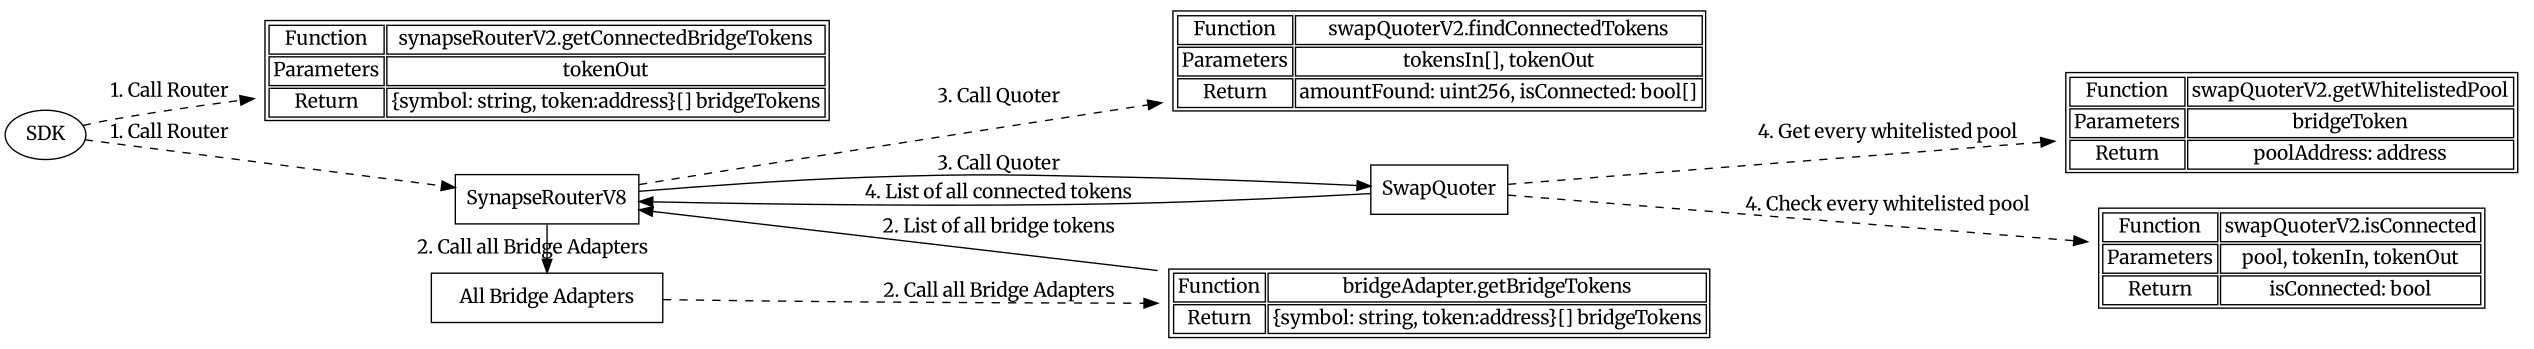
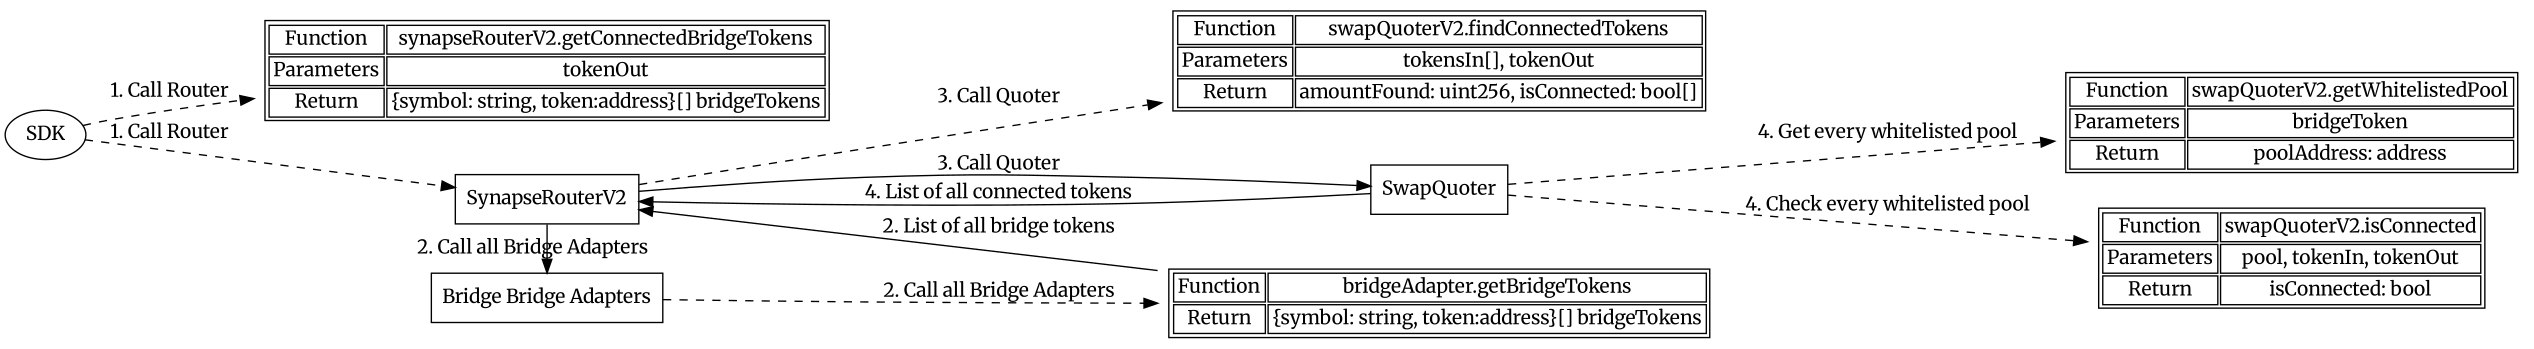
(547, 199) -> (547, 199)
(547, 298) -> (547, 298)
